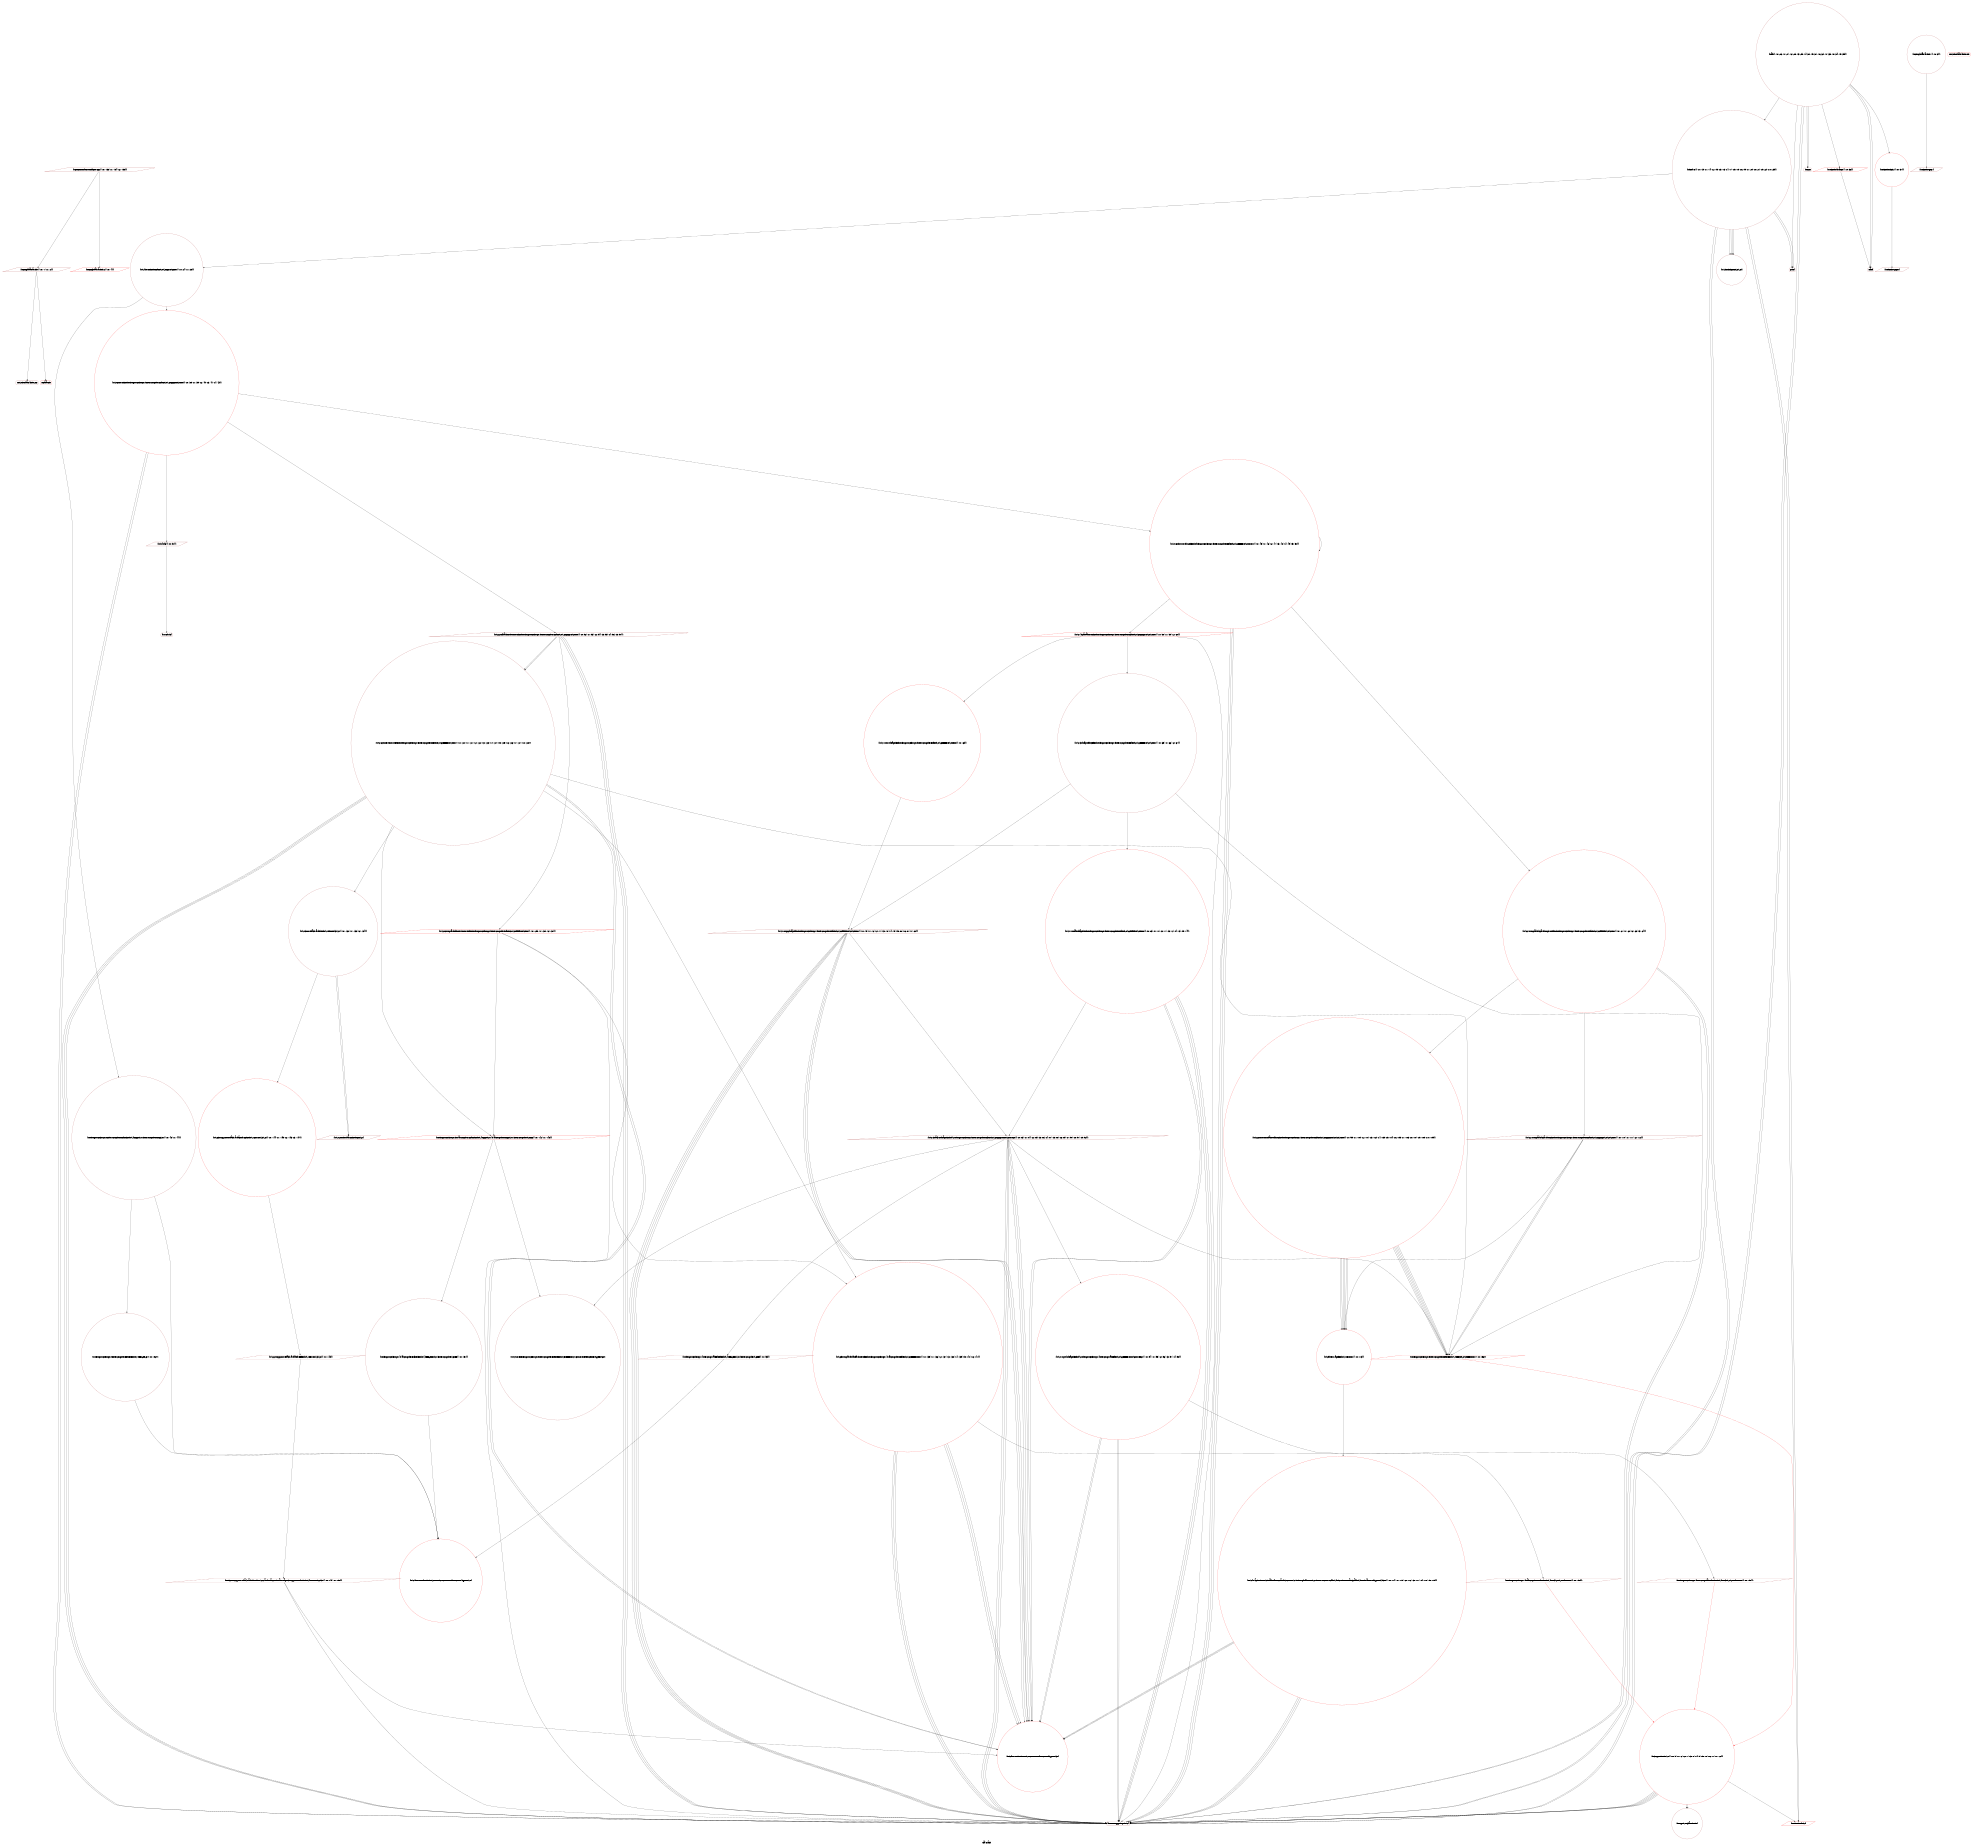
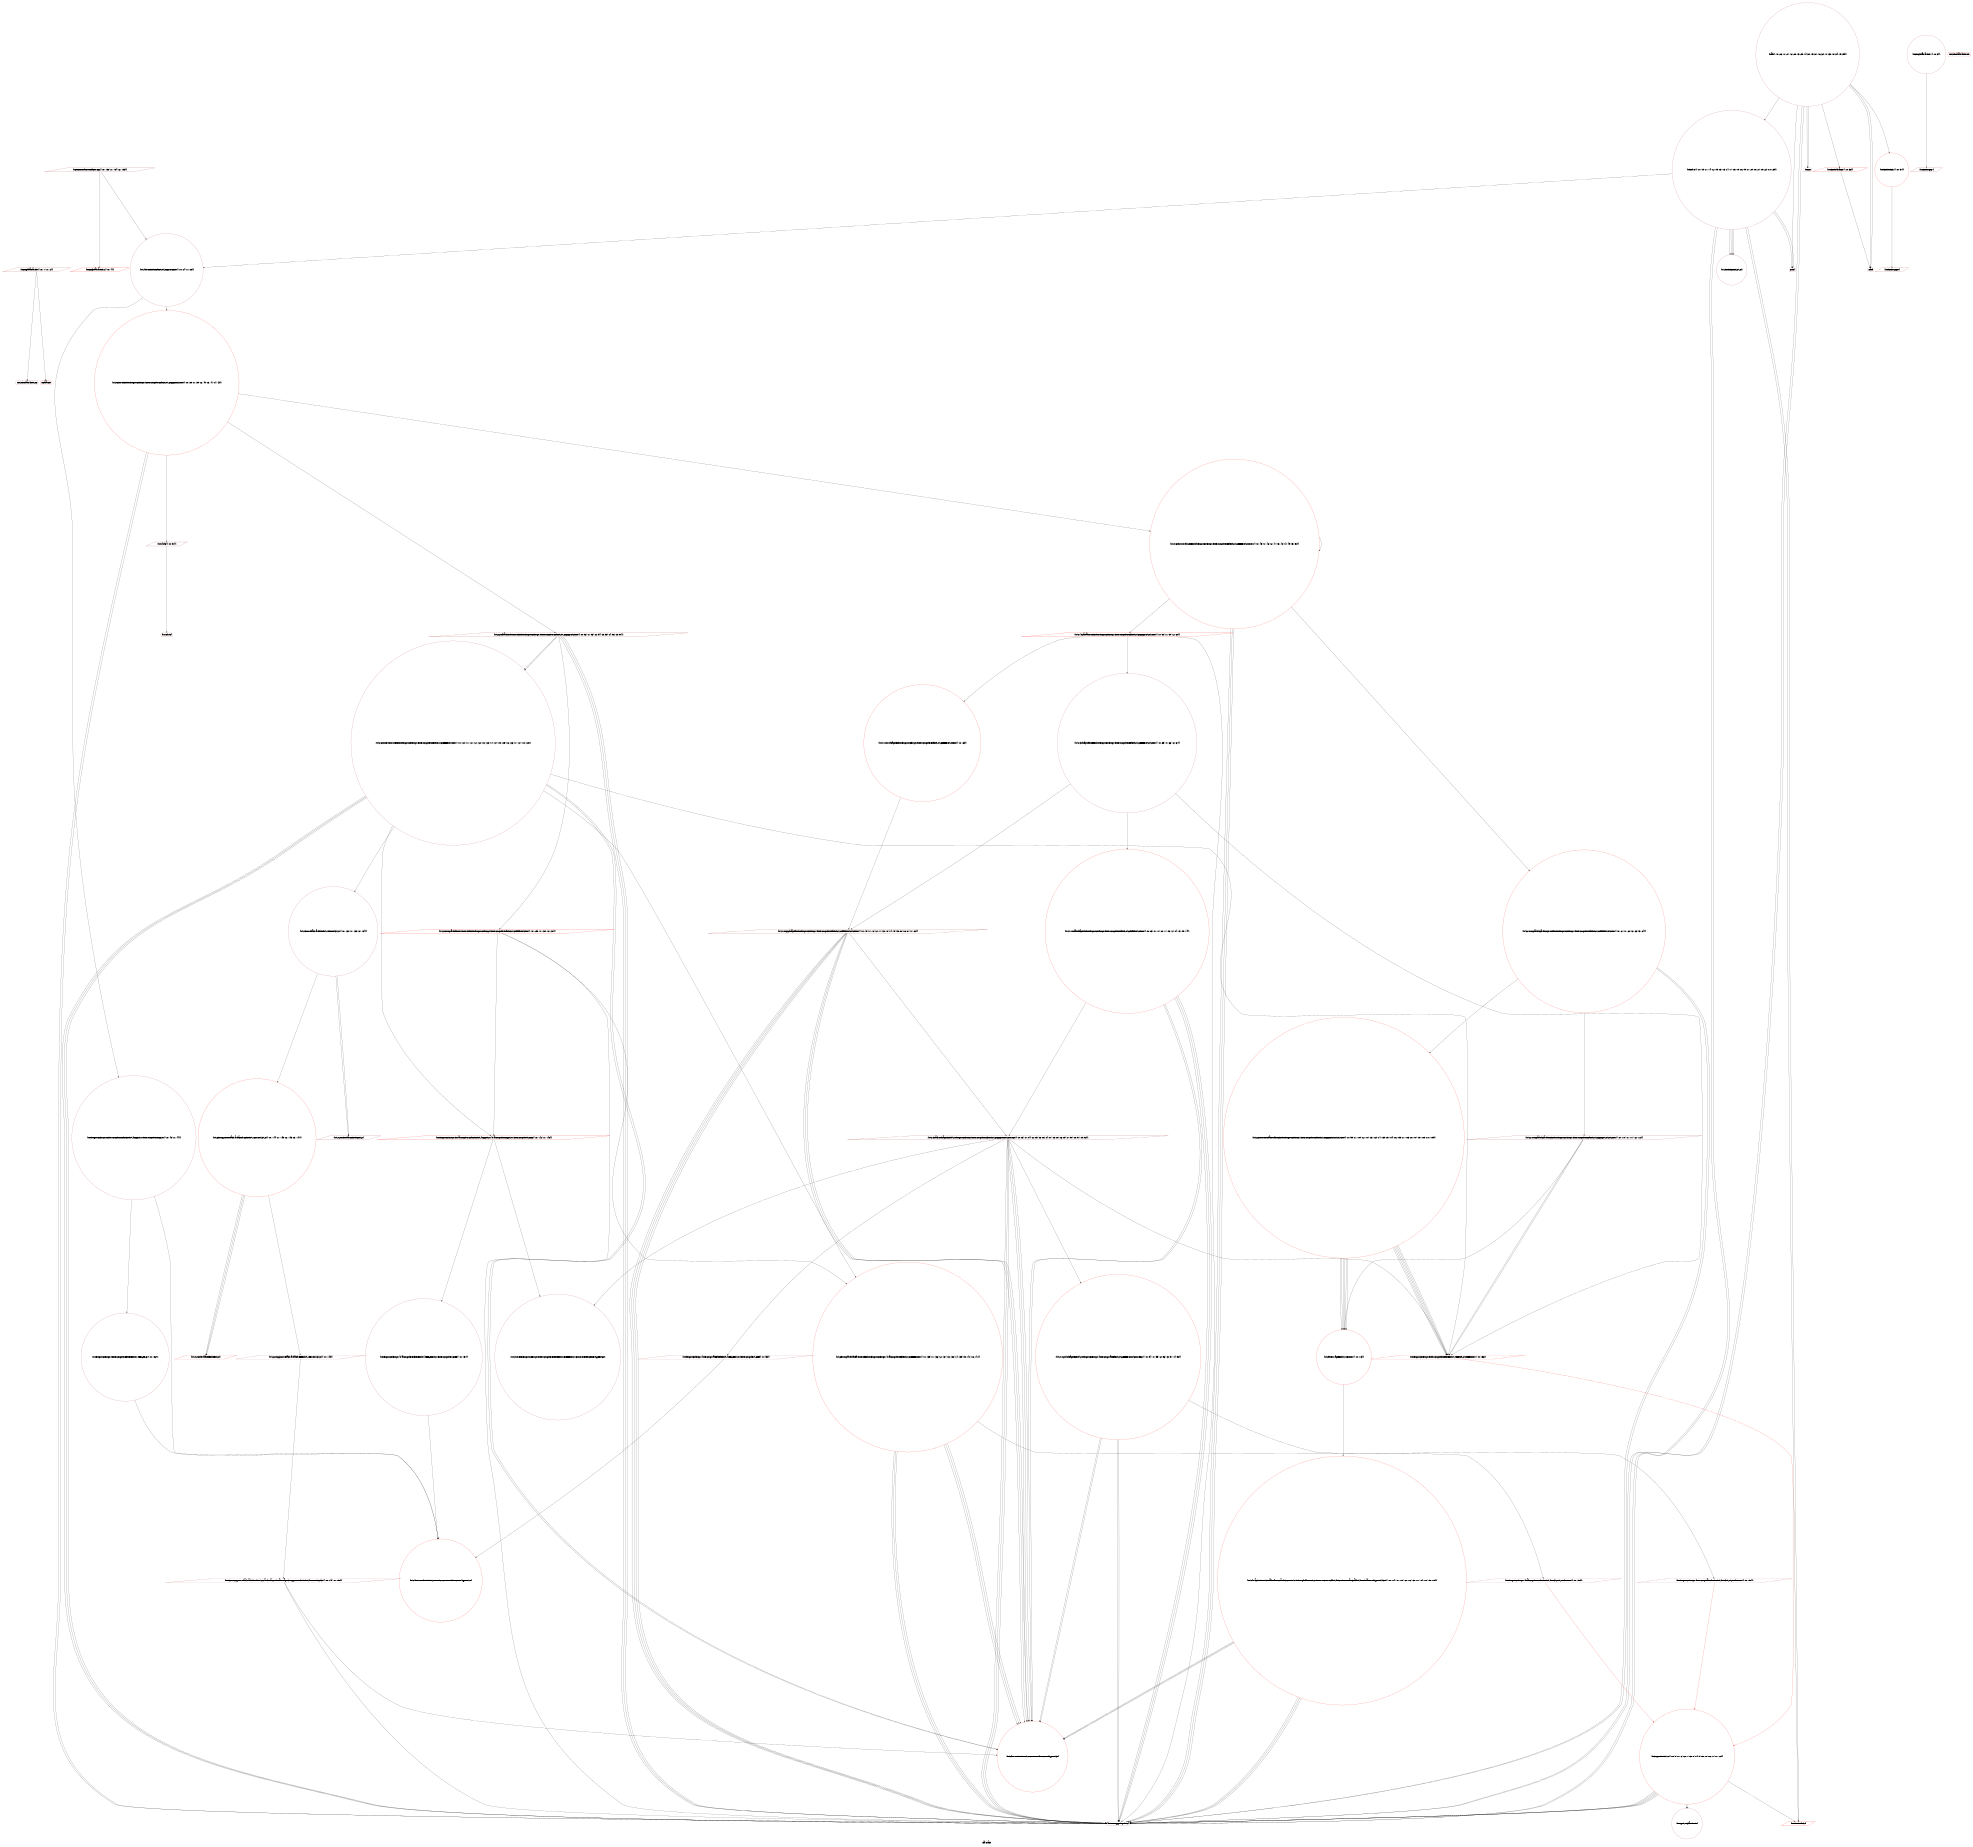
(68, 219) -> (123, 205)
none -> (206, 1357)
